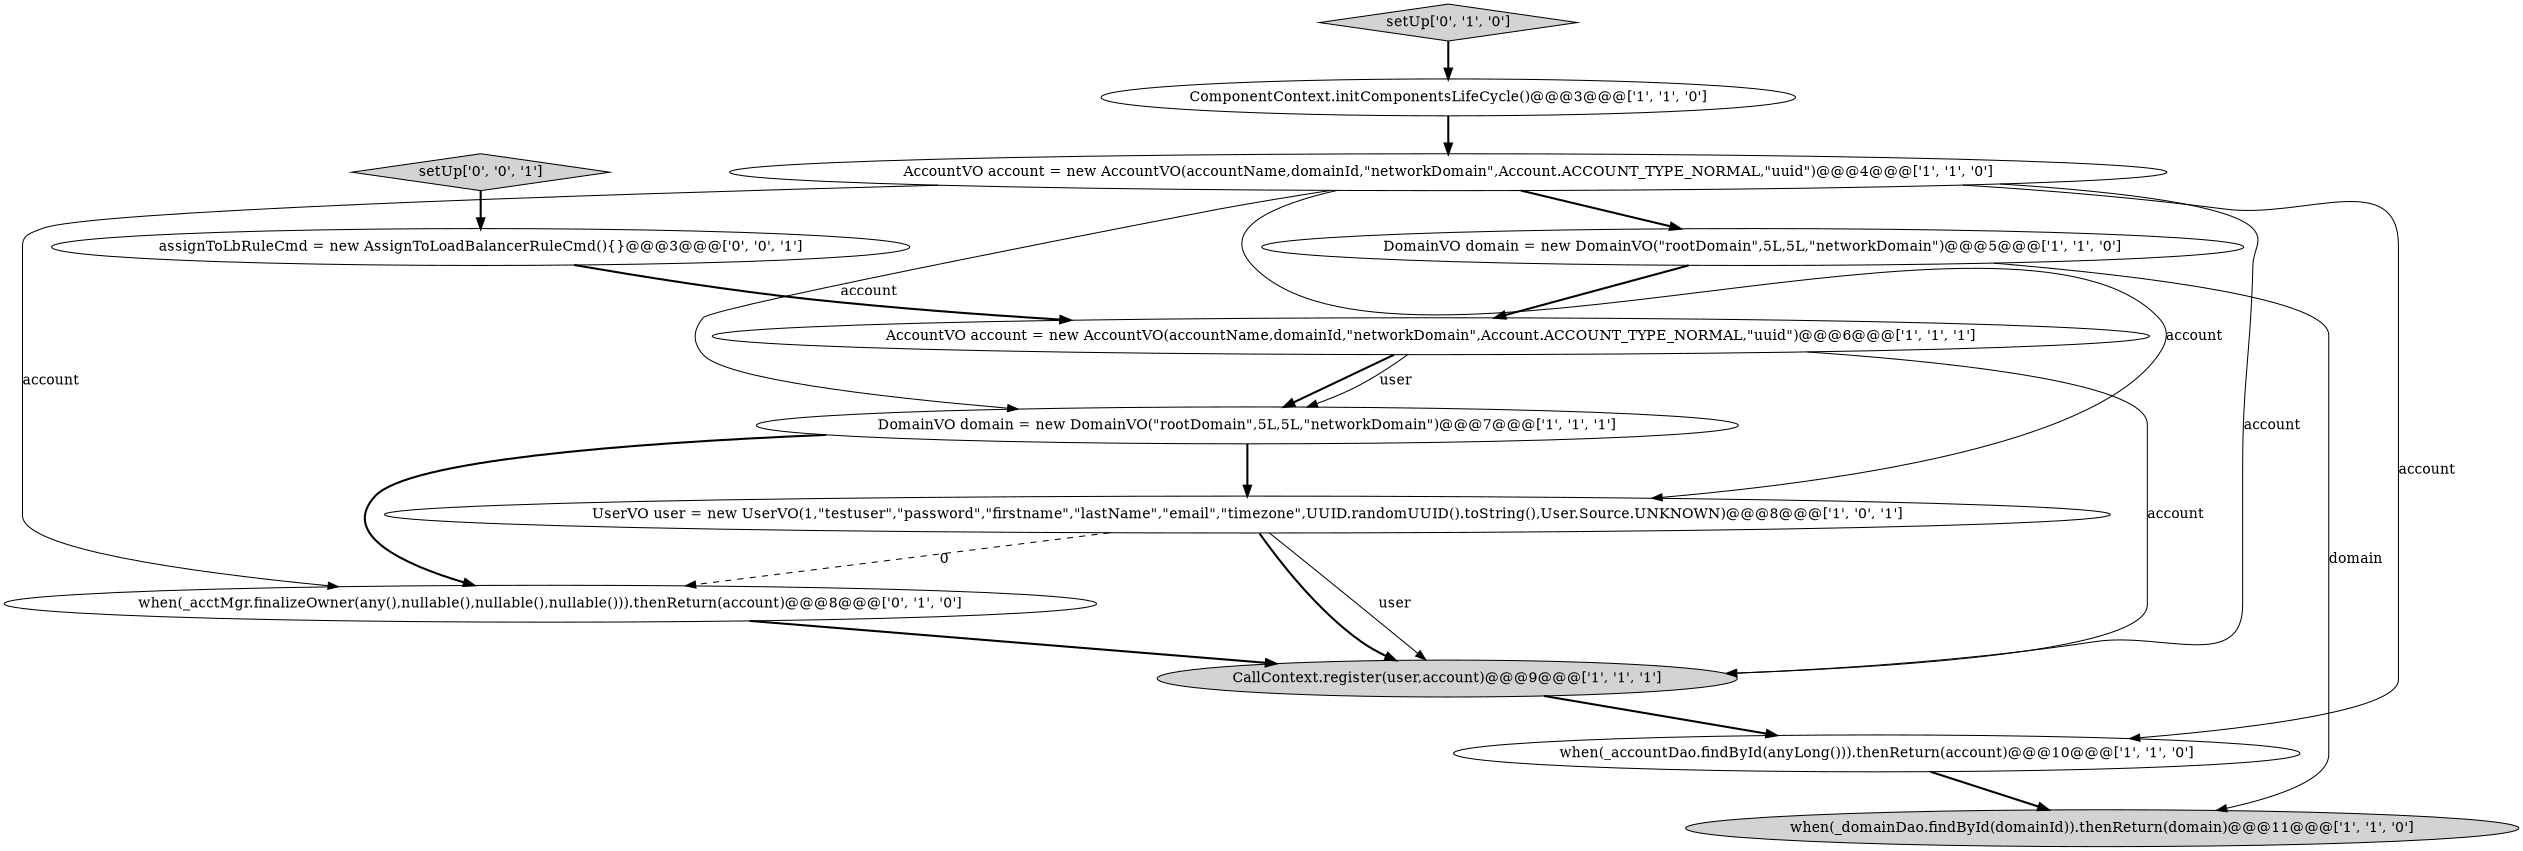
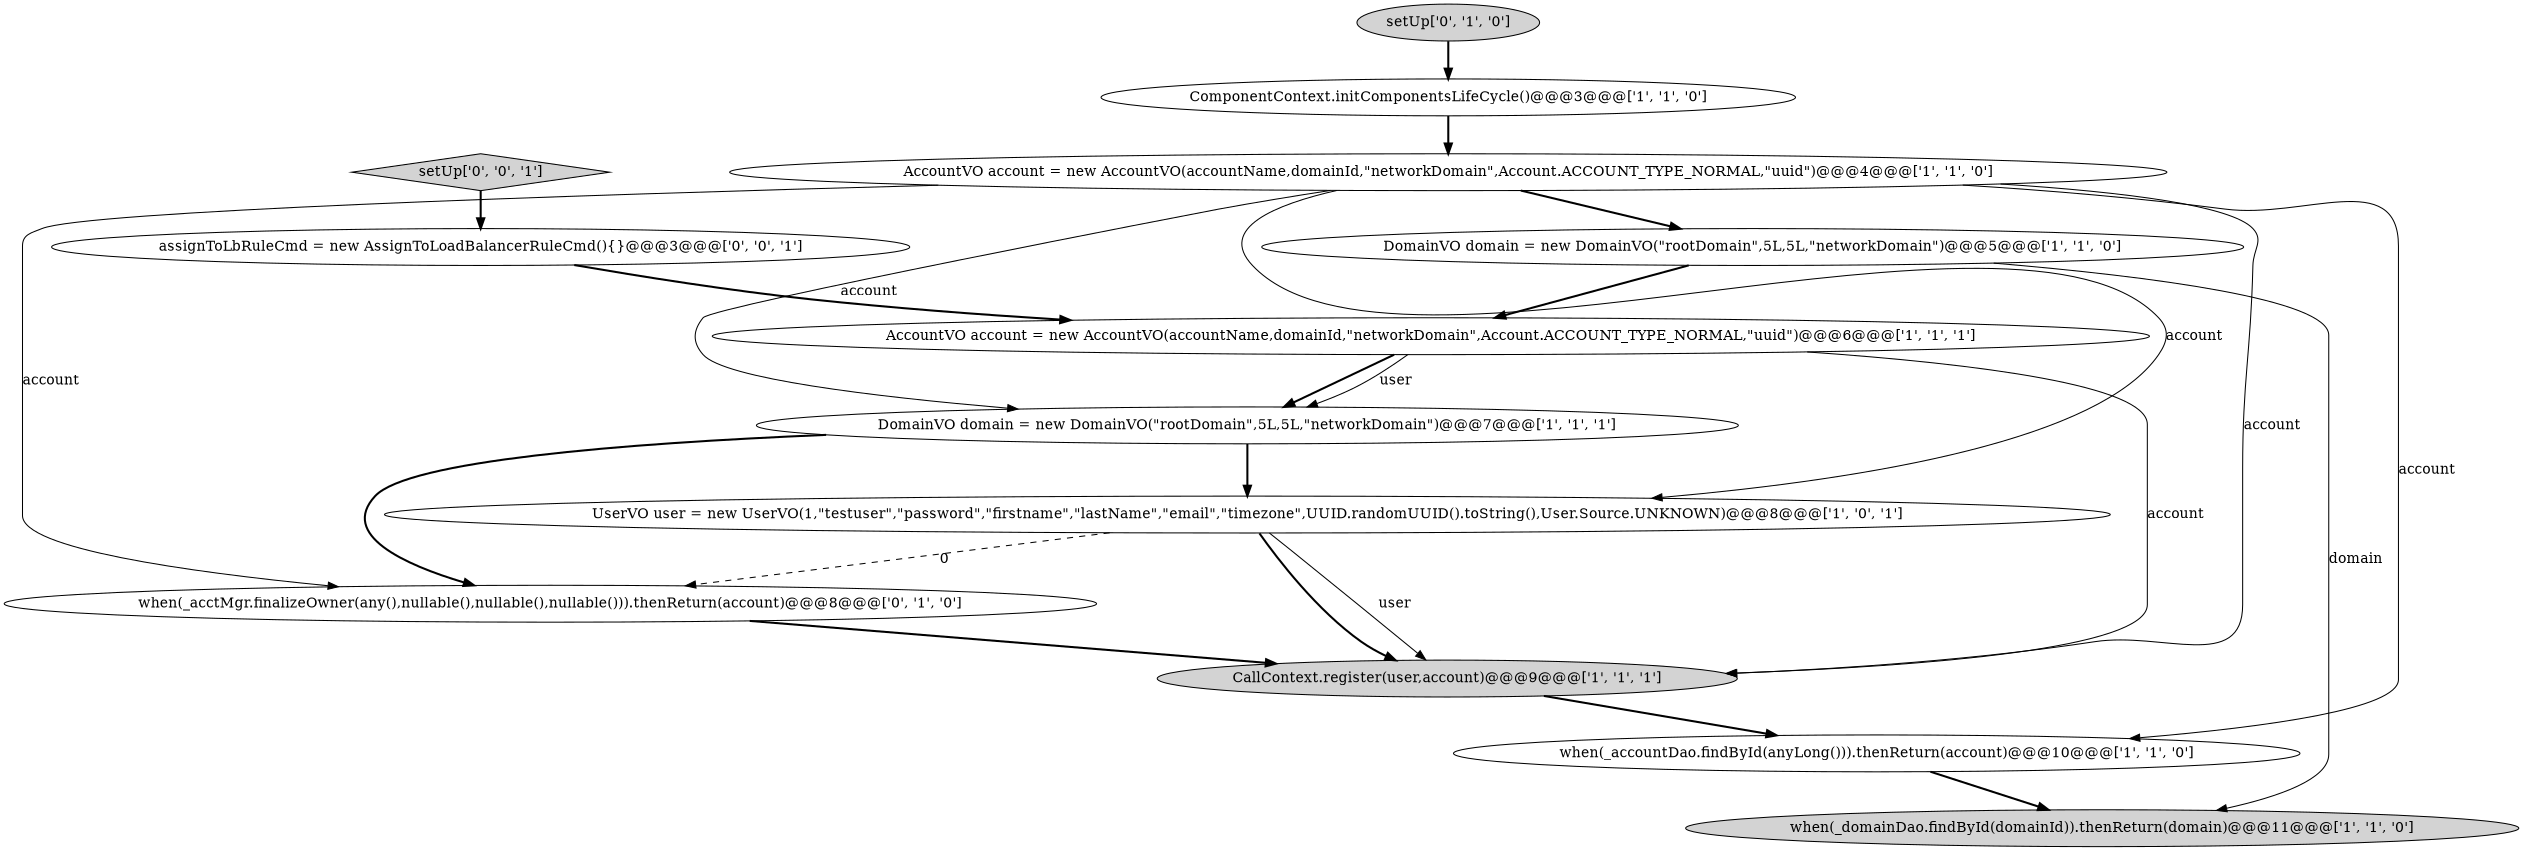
(1448, 23) -> (1448, 23)
